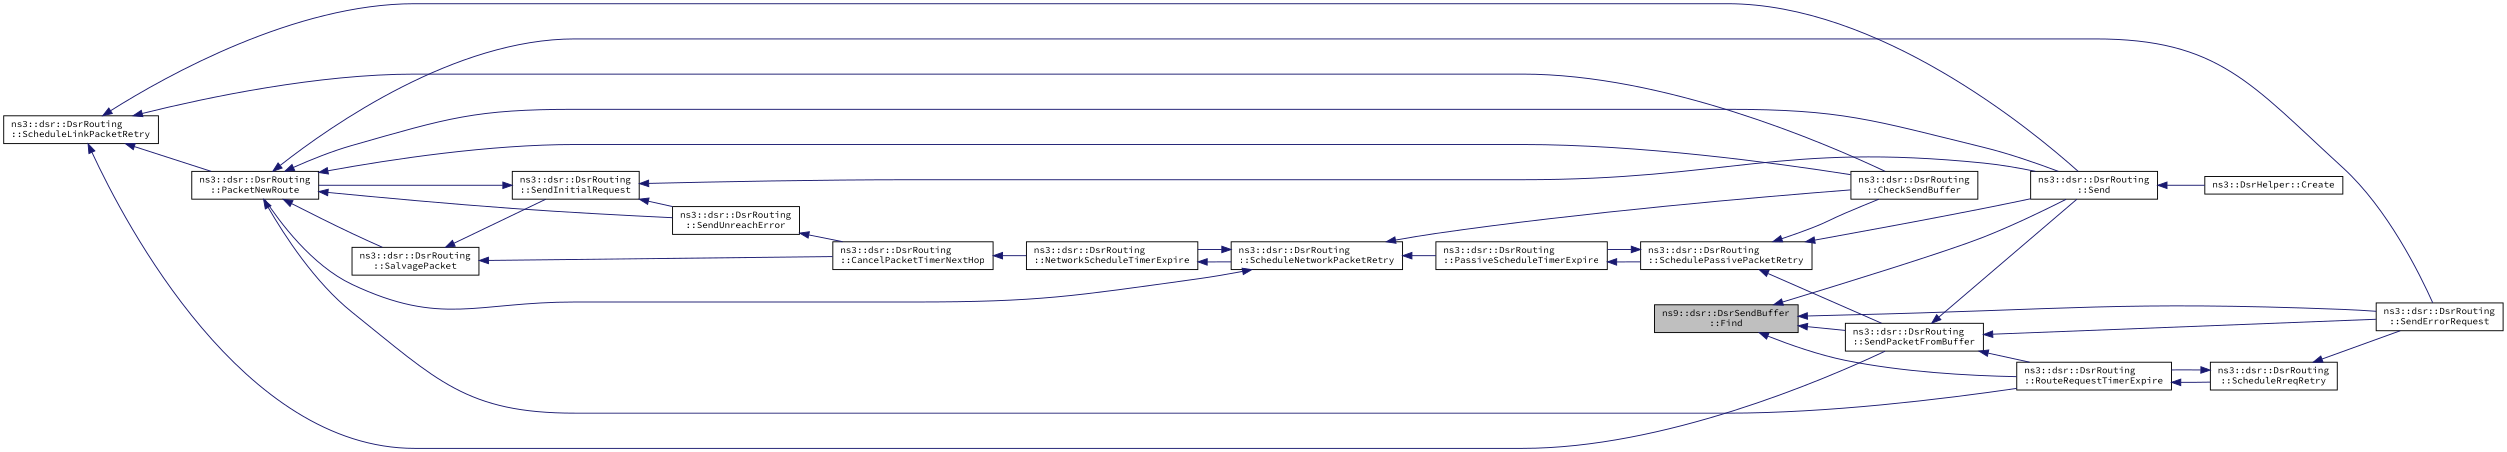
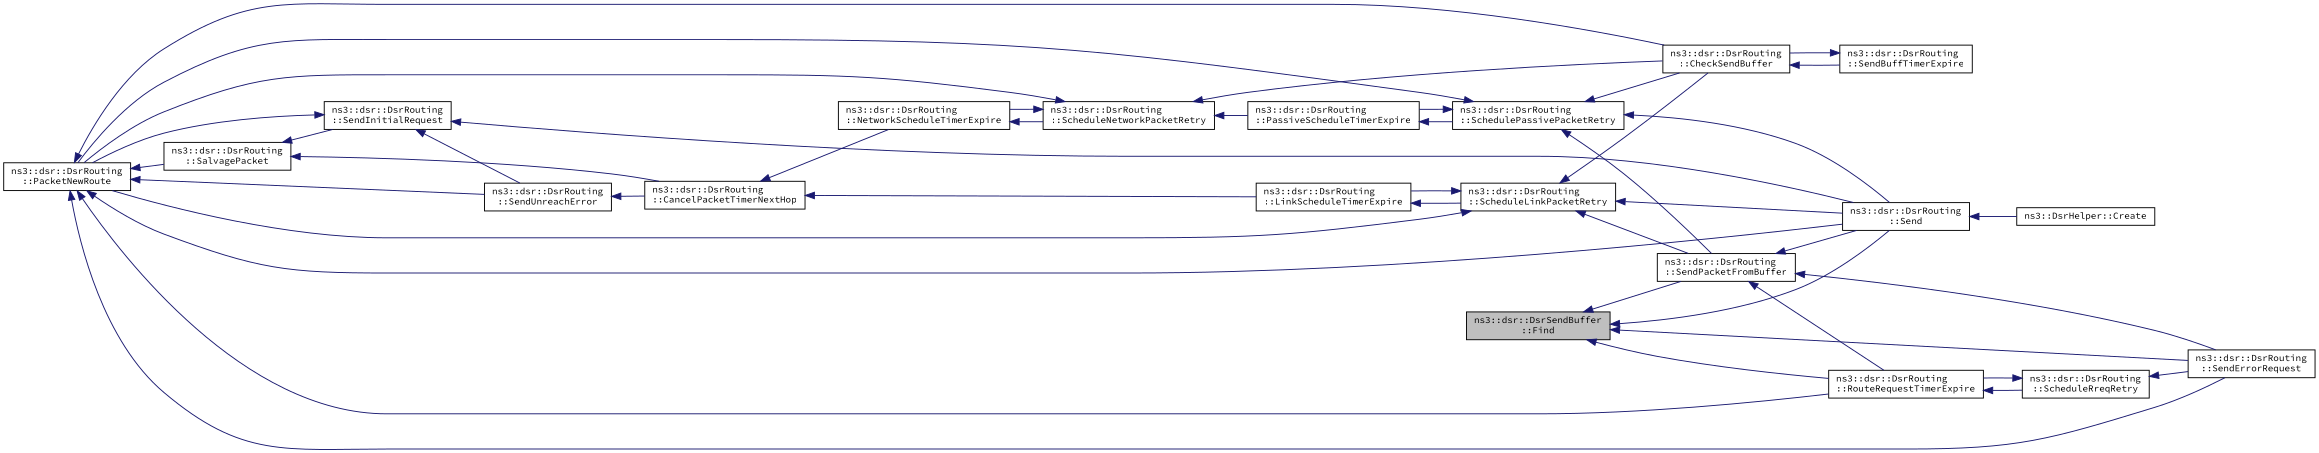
none -> (753, 40)
none -> (1906, 59)
none -> (1334, 197)
(1726, 319) -> (1538, 326)
